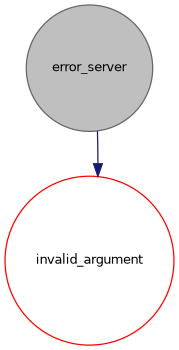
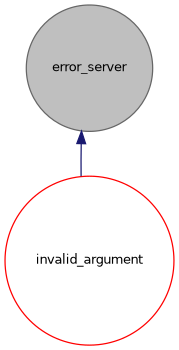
(98, 147) -> (81, 160)
